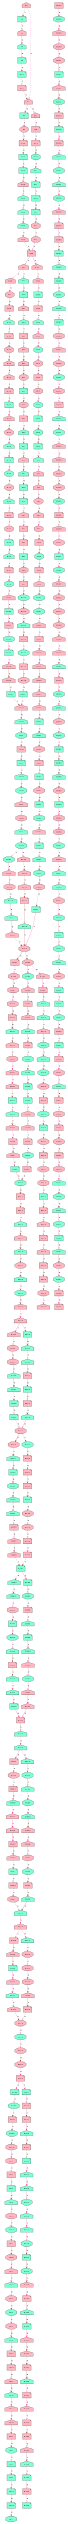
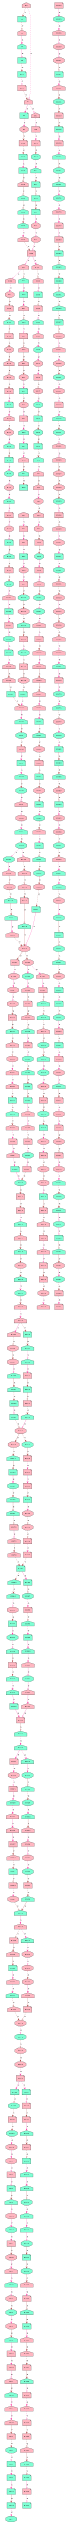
(24, 501) -> none
